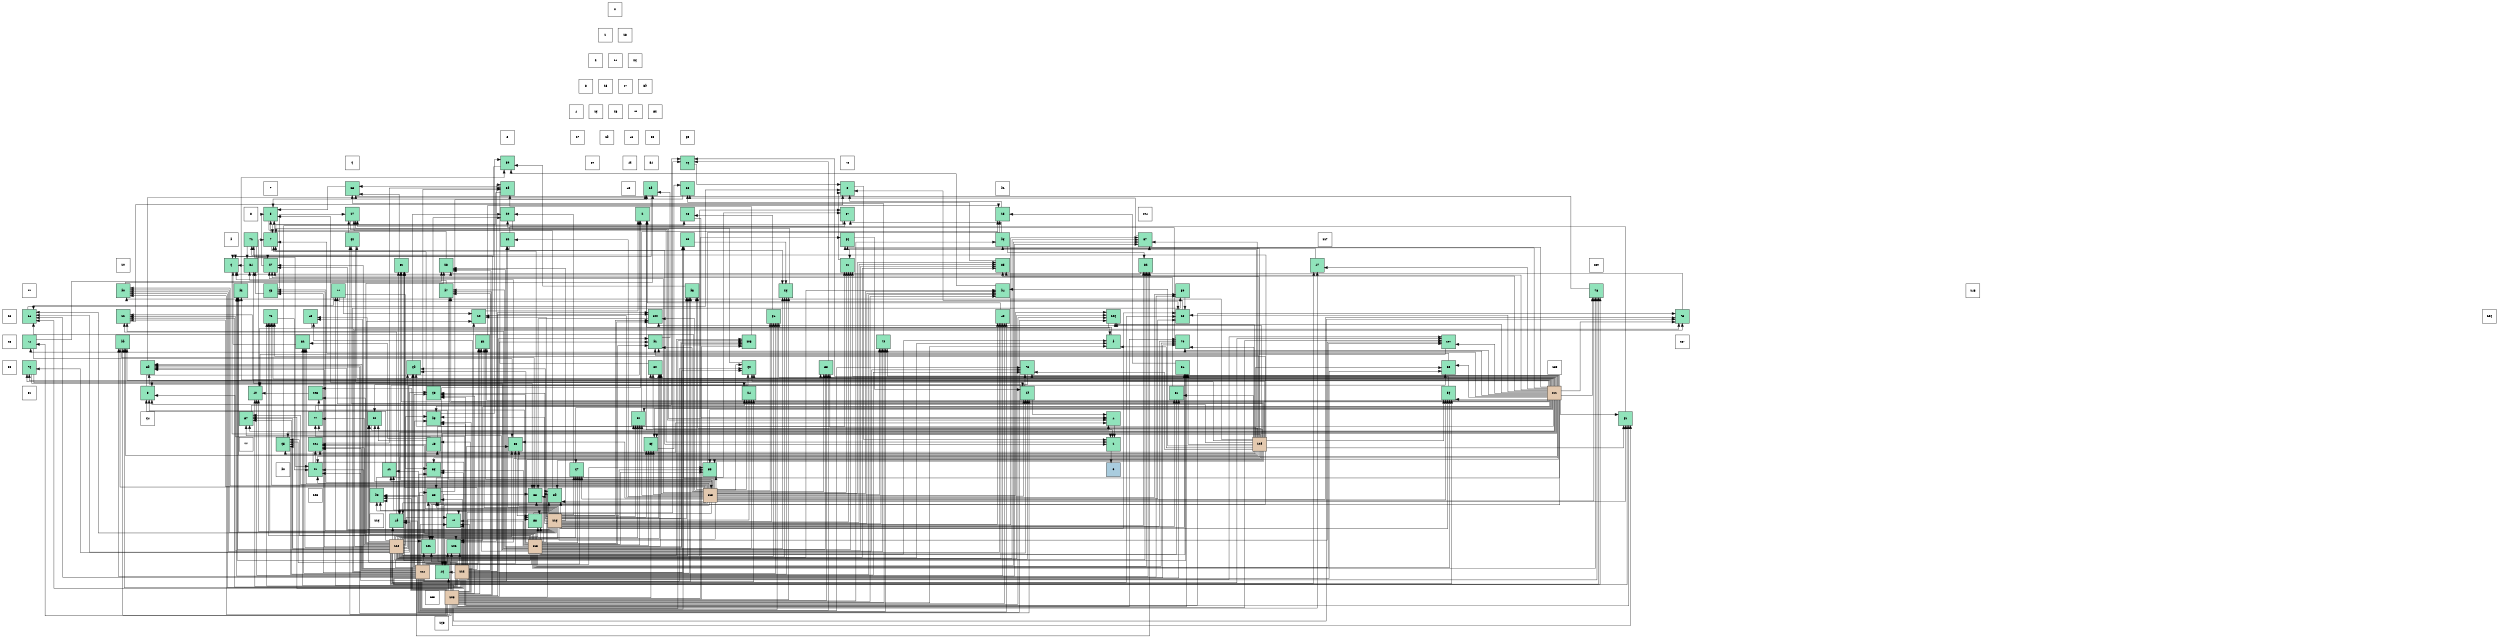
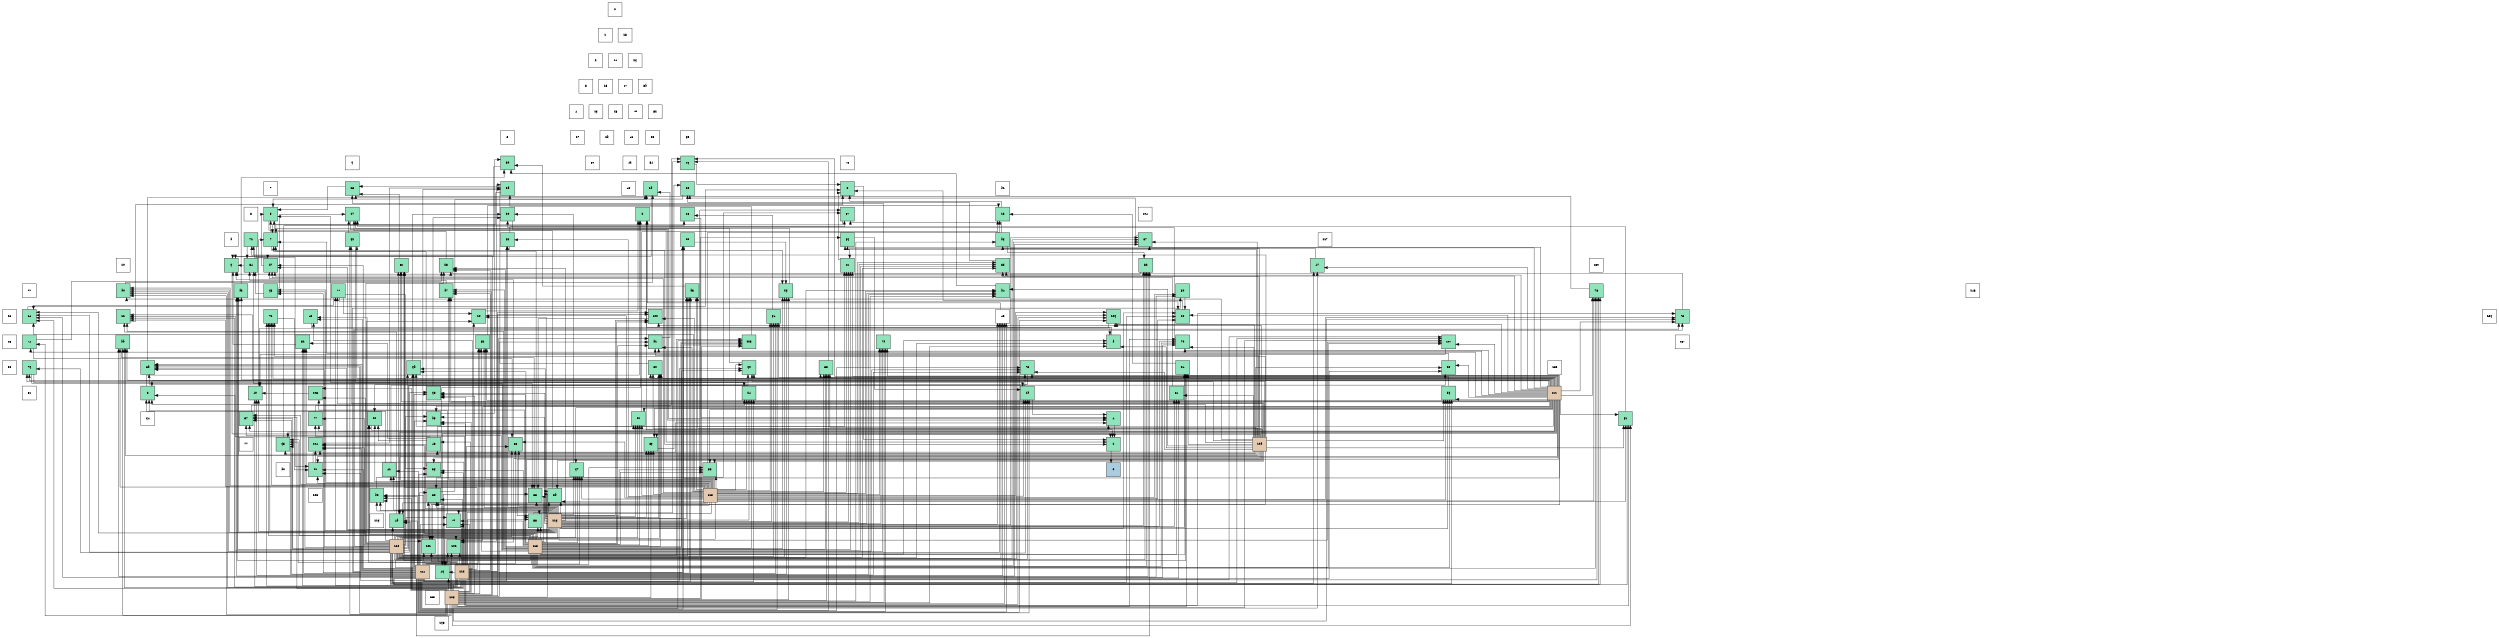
(1003, 316) -> (1003, 316)
(492, 480) -> (496, 480)
